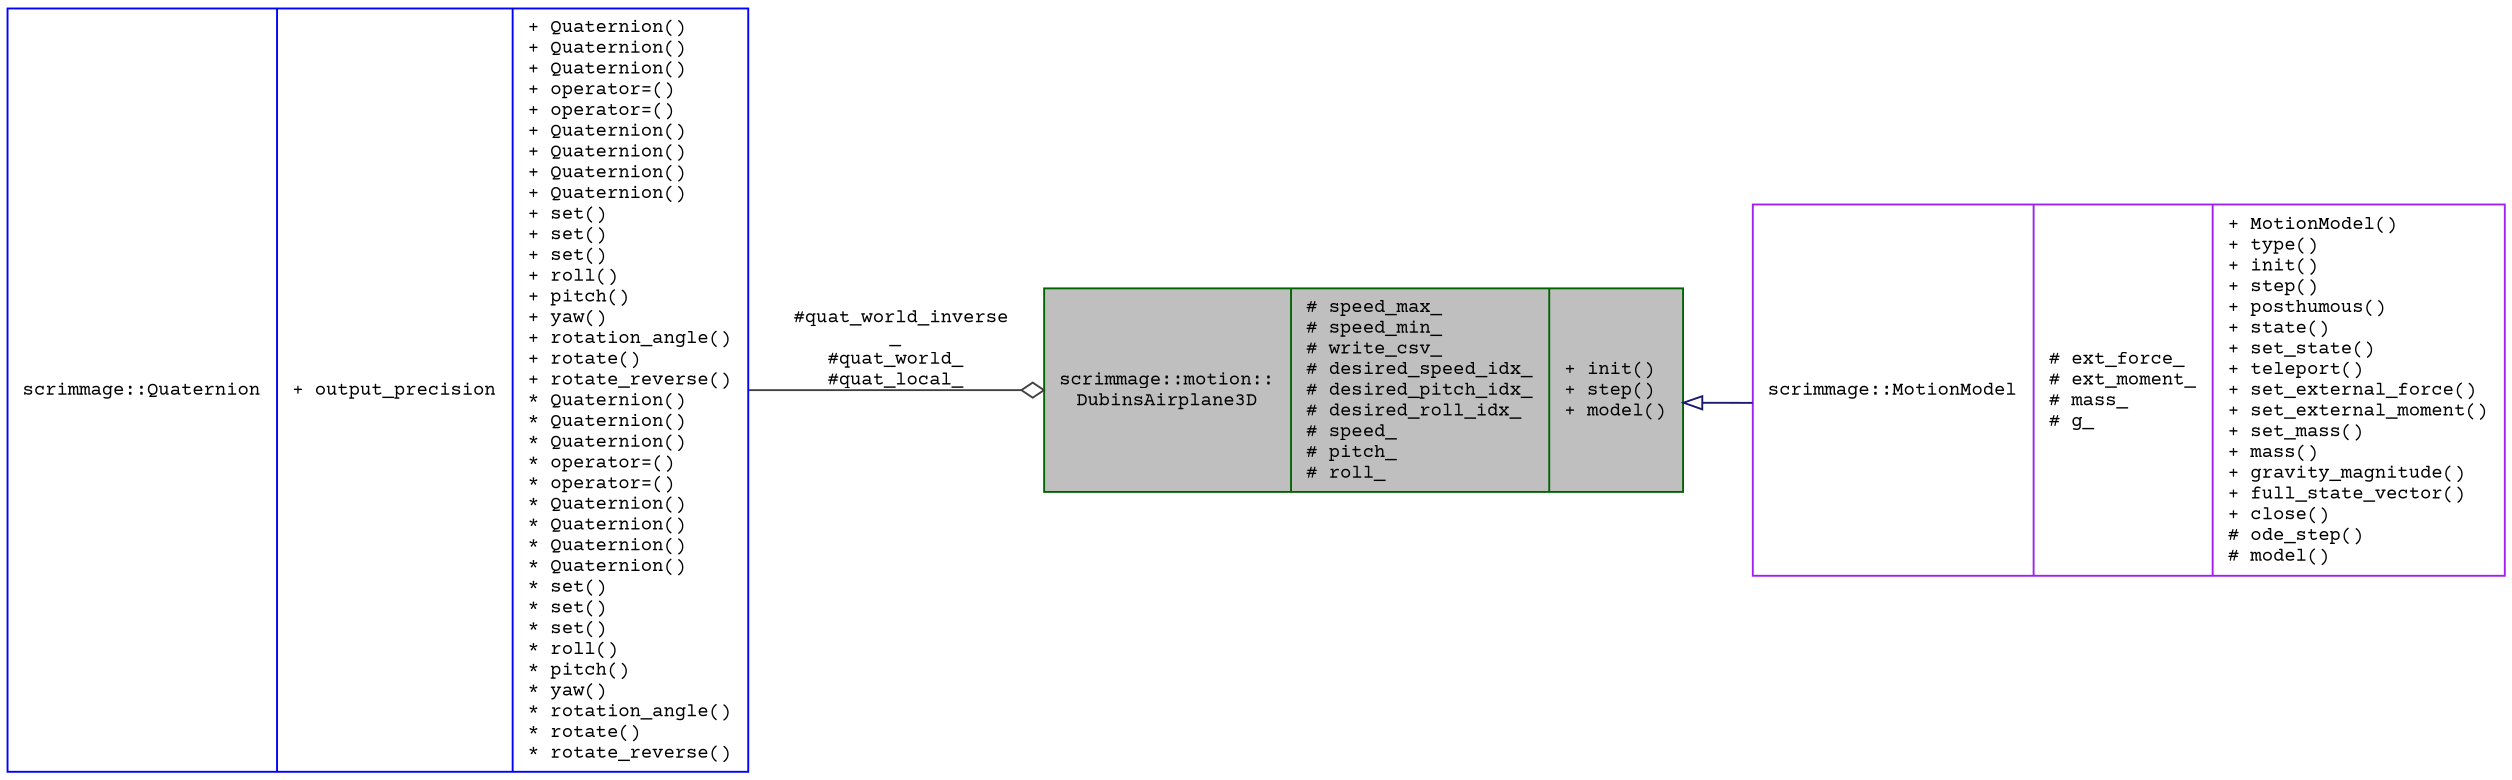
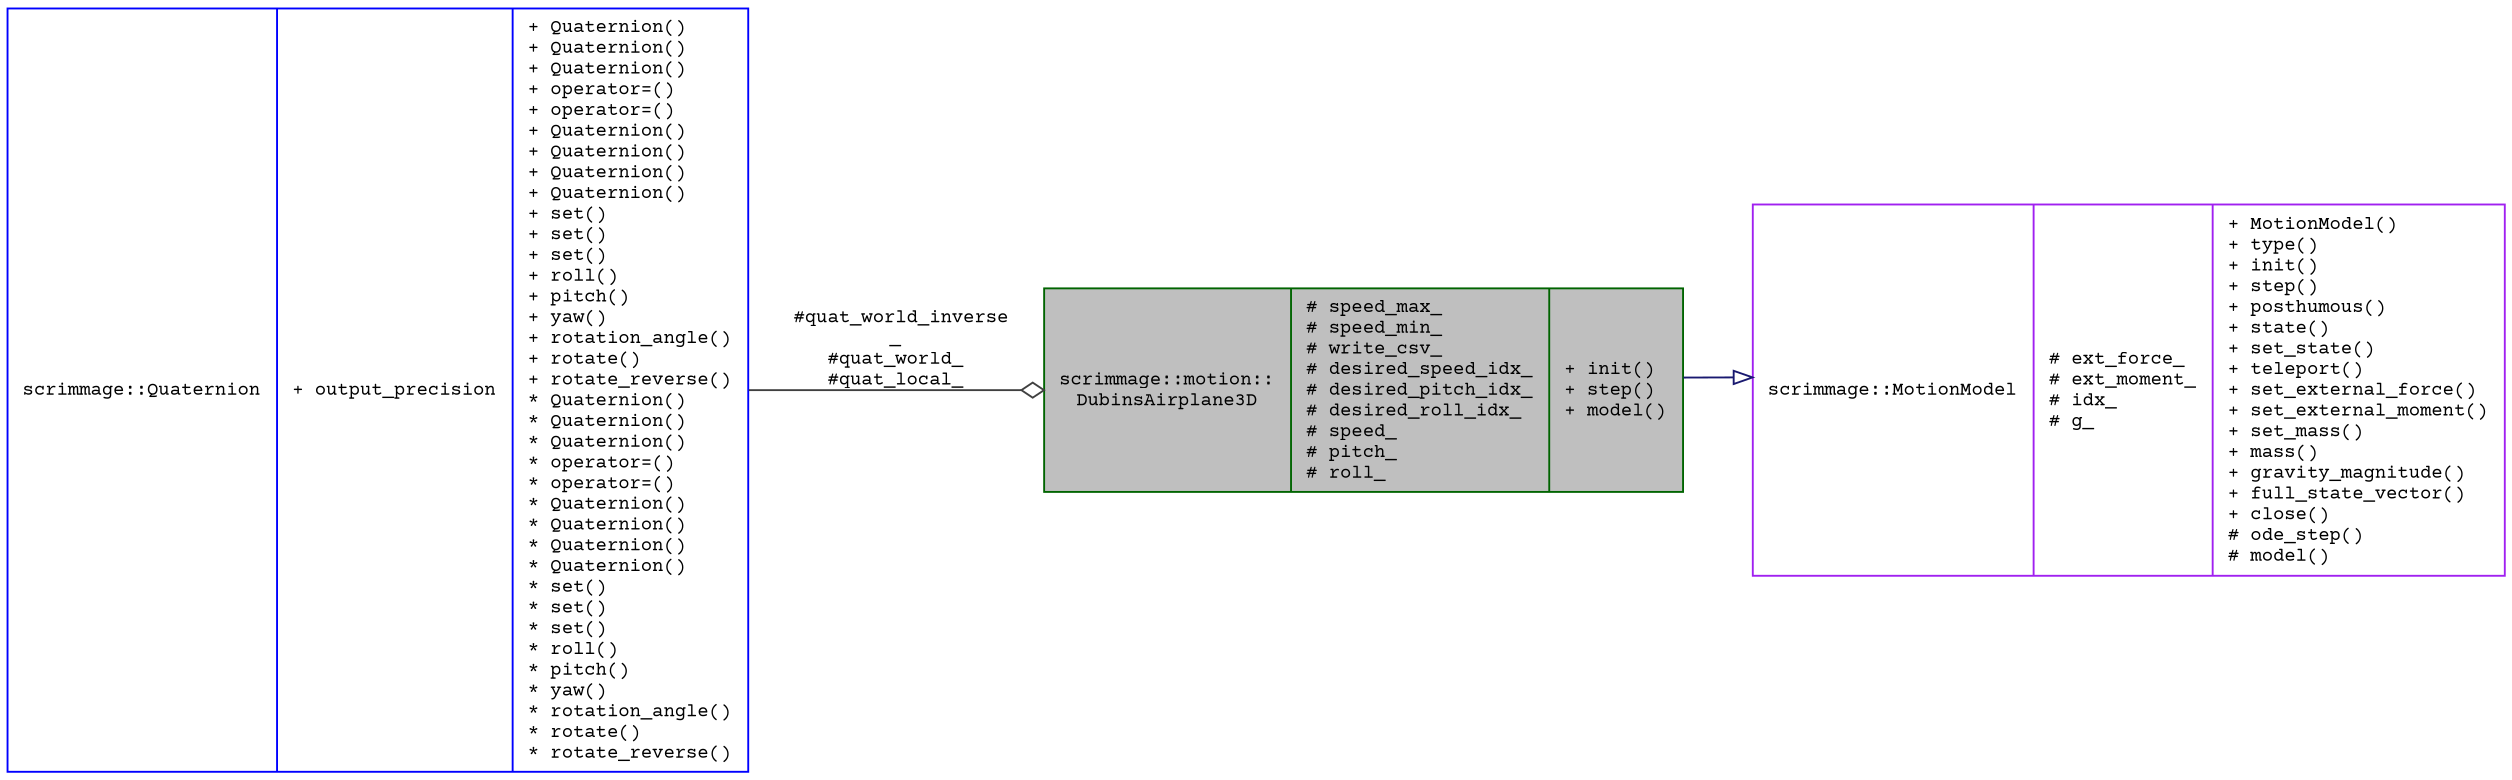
(2089, 400) -> (2084, 400)
(1728, 403) -> (1709, 377)
